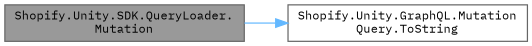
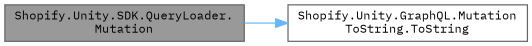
(408, 23) -> (408, 23)
